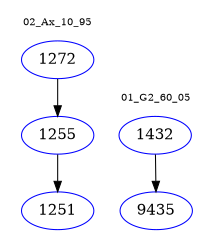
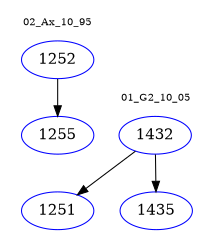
(58, 60) -> (58, 60)
(156, 98) -> (156, 98)
(58, 168) -> (118, 164)
(156, 211) -> (156, 211)
